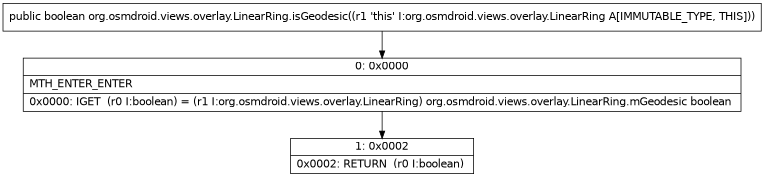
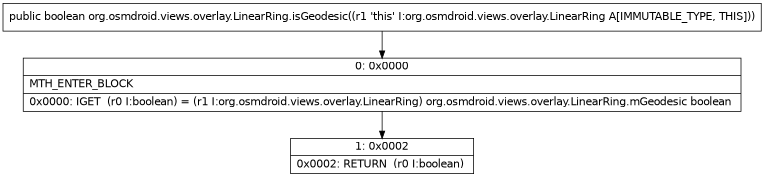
(81, 84) -> (81, 84)
